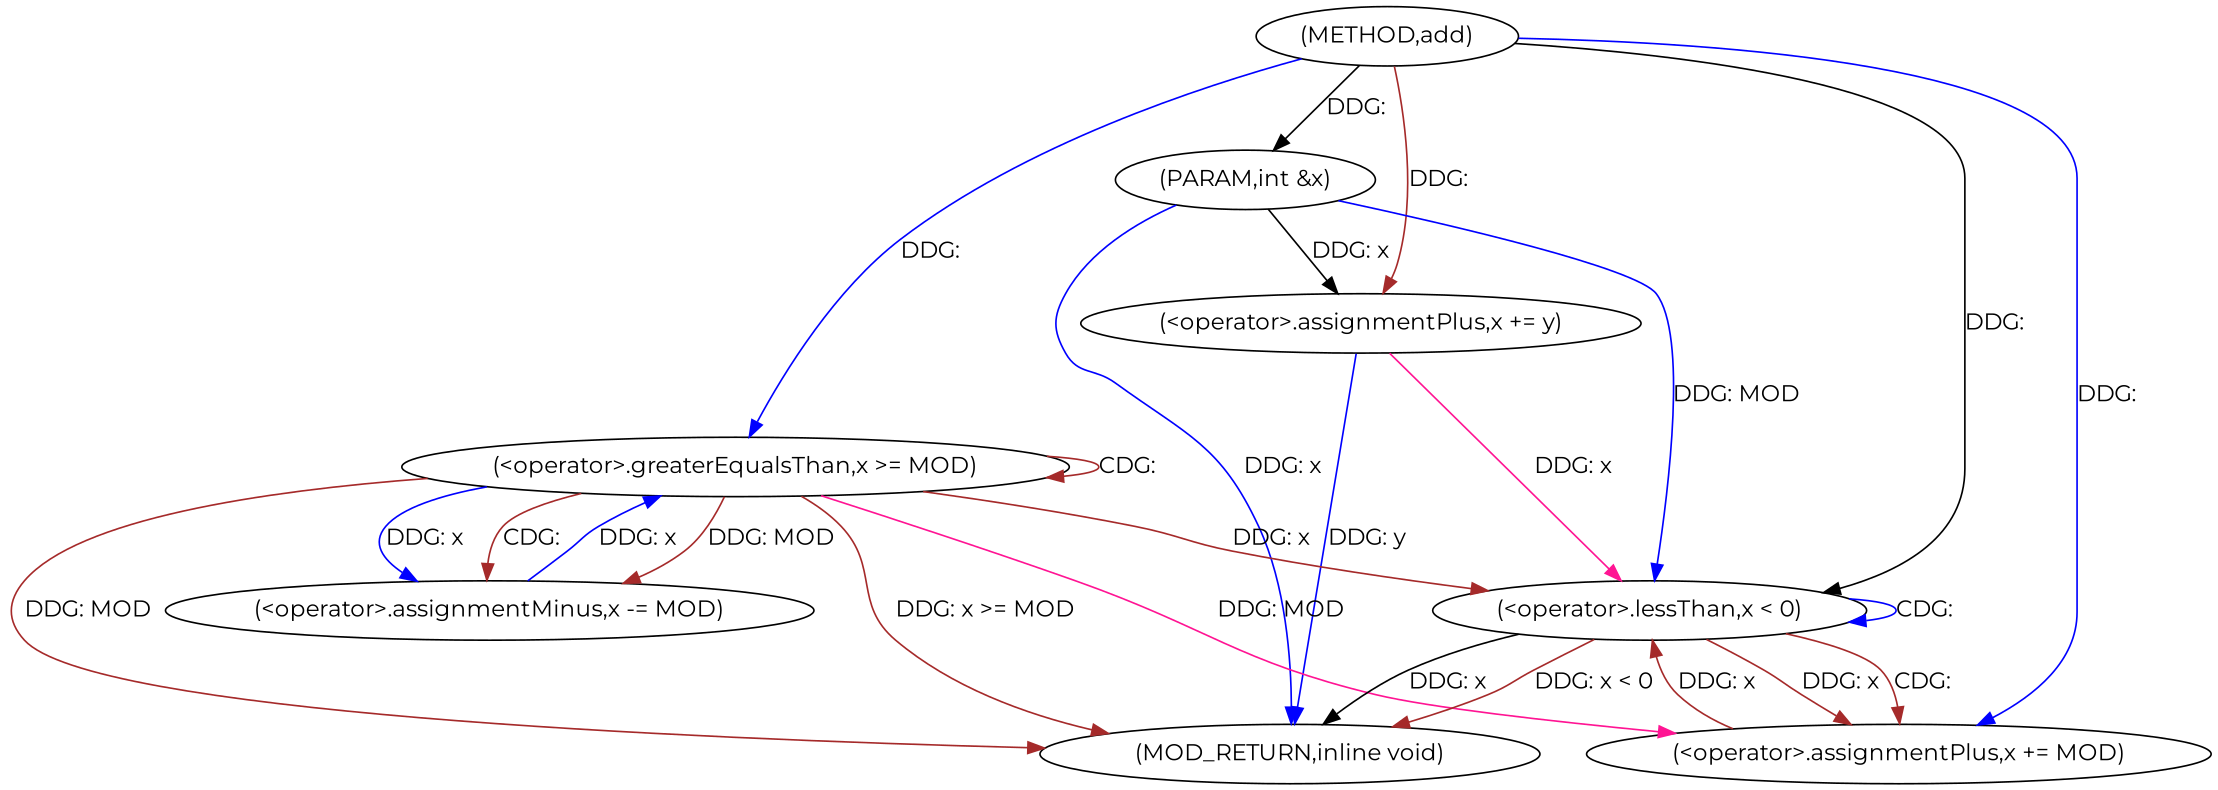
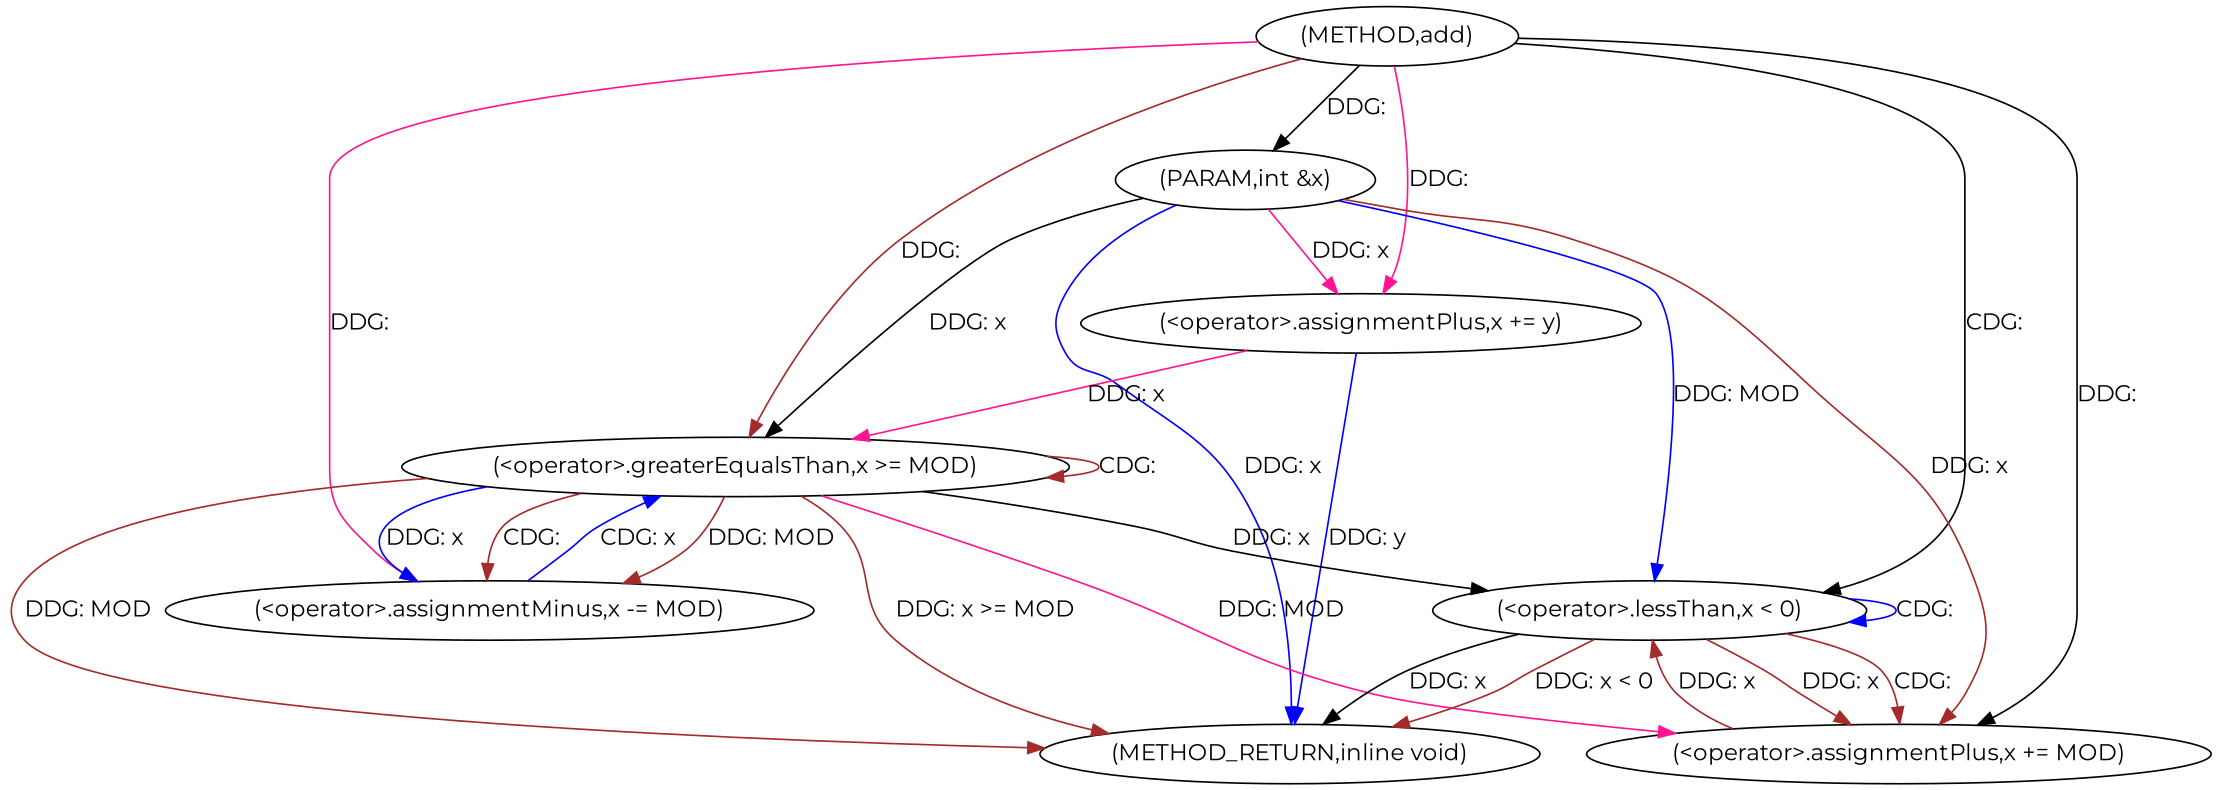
none -> (572, 94)
(2072, 166) -> (2072, 166)
(1407, 173) -> (1407, 173)
(988, 183) -> (988, 183)
(1298, 245) -> (1298, 245)
none -> (944, 283)
(1998, 323) -> (1998, 323)
none -> (1768, 347)
(1499, 461) -> (1058, 393)
(638, 539) -> (638, 539)
(1197, 543) -> (1197, 543)
(1290, 754) -> (1290, 754)
